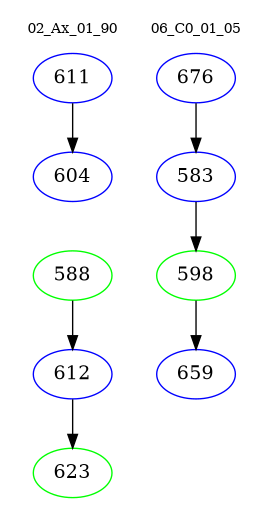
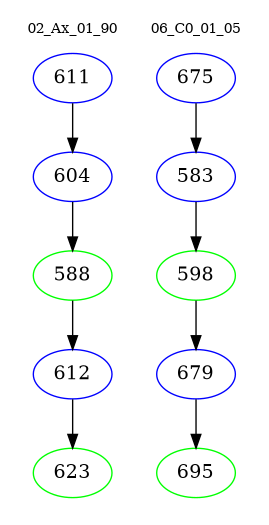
(196, 78) -> (196, 78)
none -> (73, 219)
(196, 374) -> (196, 374)
none -> (196, 473)
